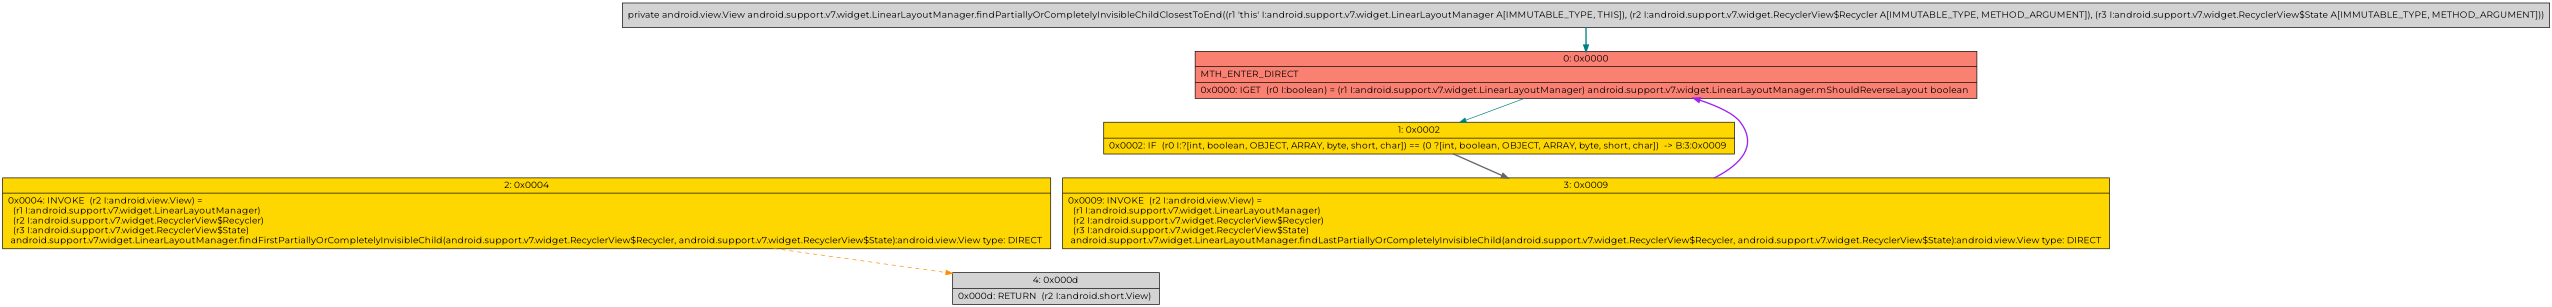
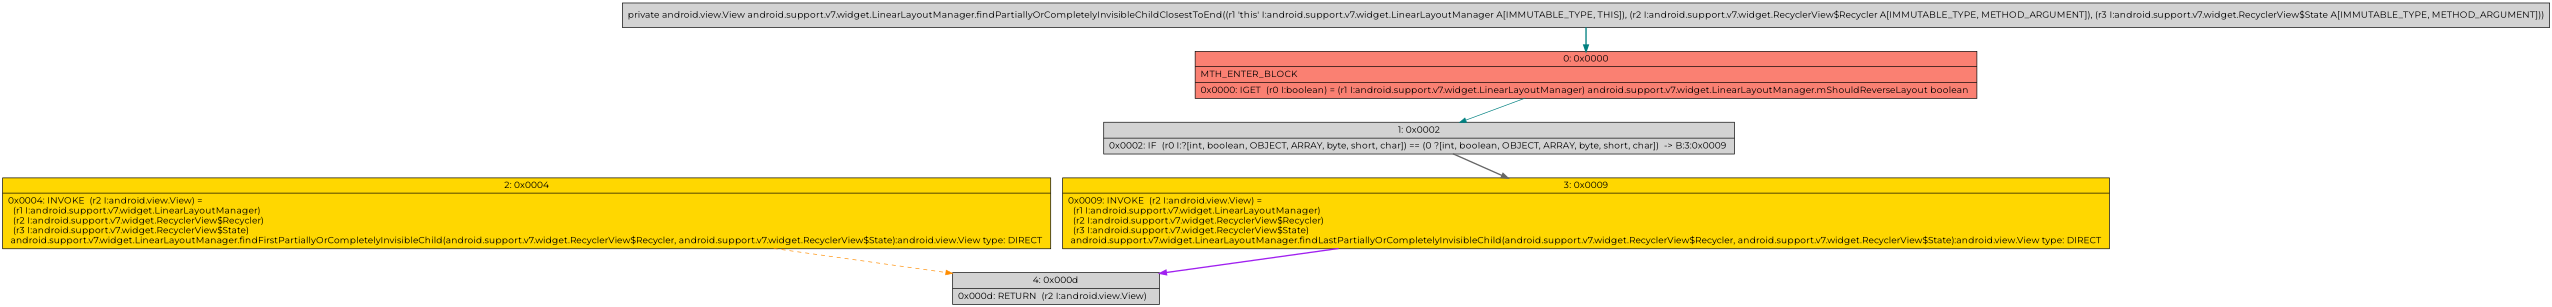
(1250, 74) -> (1249, 74)
(1746, 134) -> (1253, 260)
(1419, 138) -> (1419, 138)
(1056, 296) -> (1054, 296)
